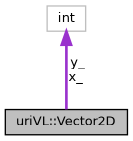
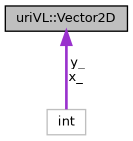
(66, 77) -> (66, 77)
